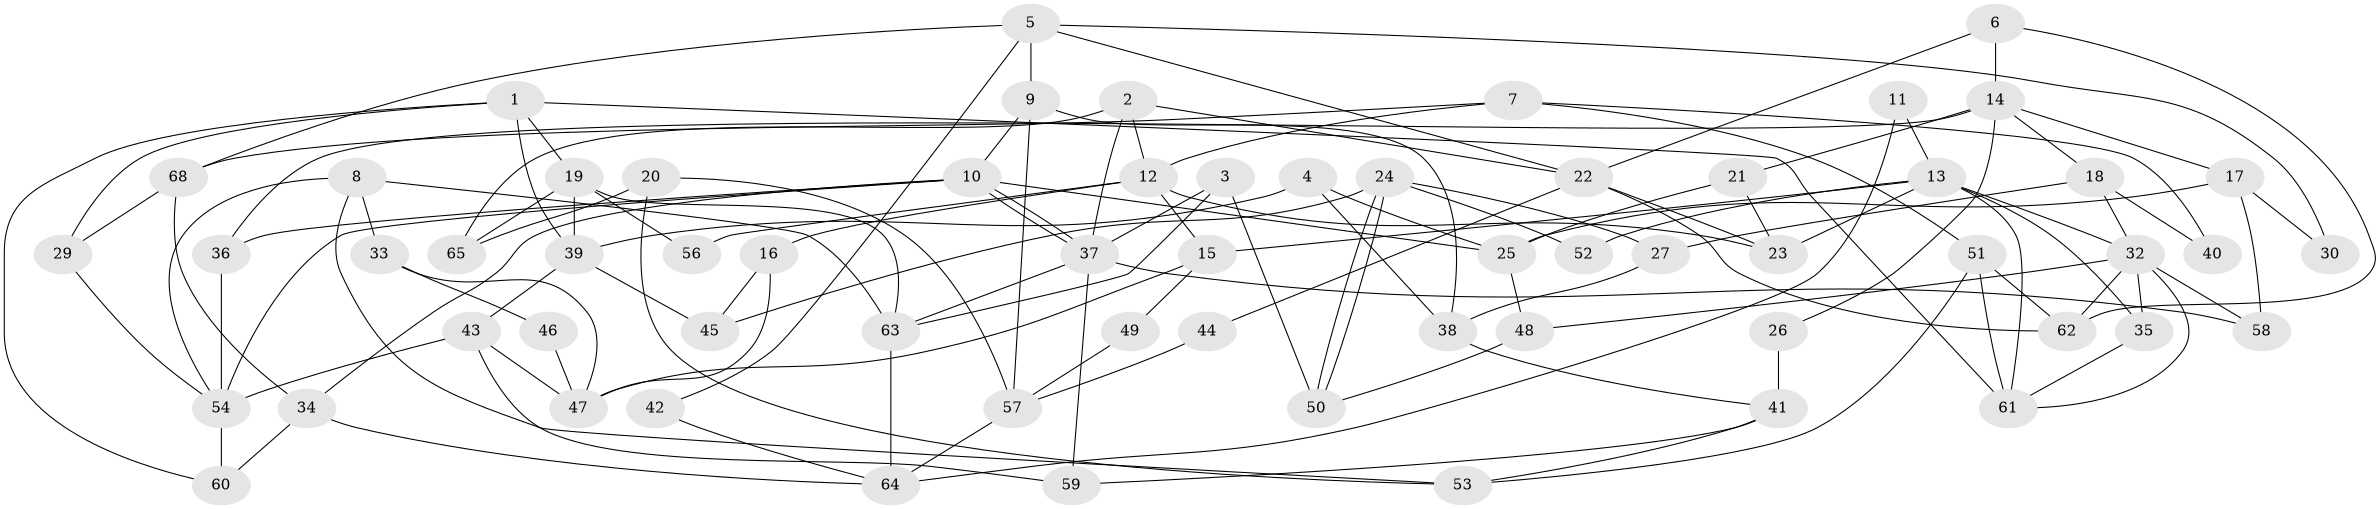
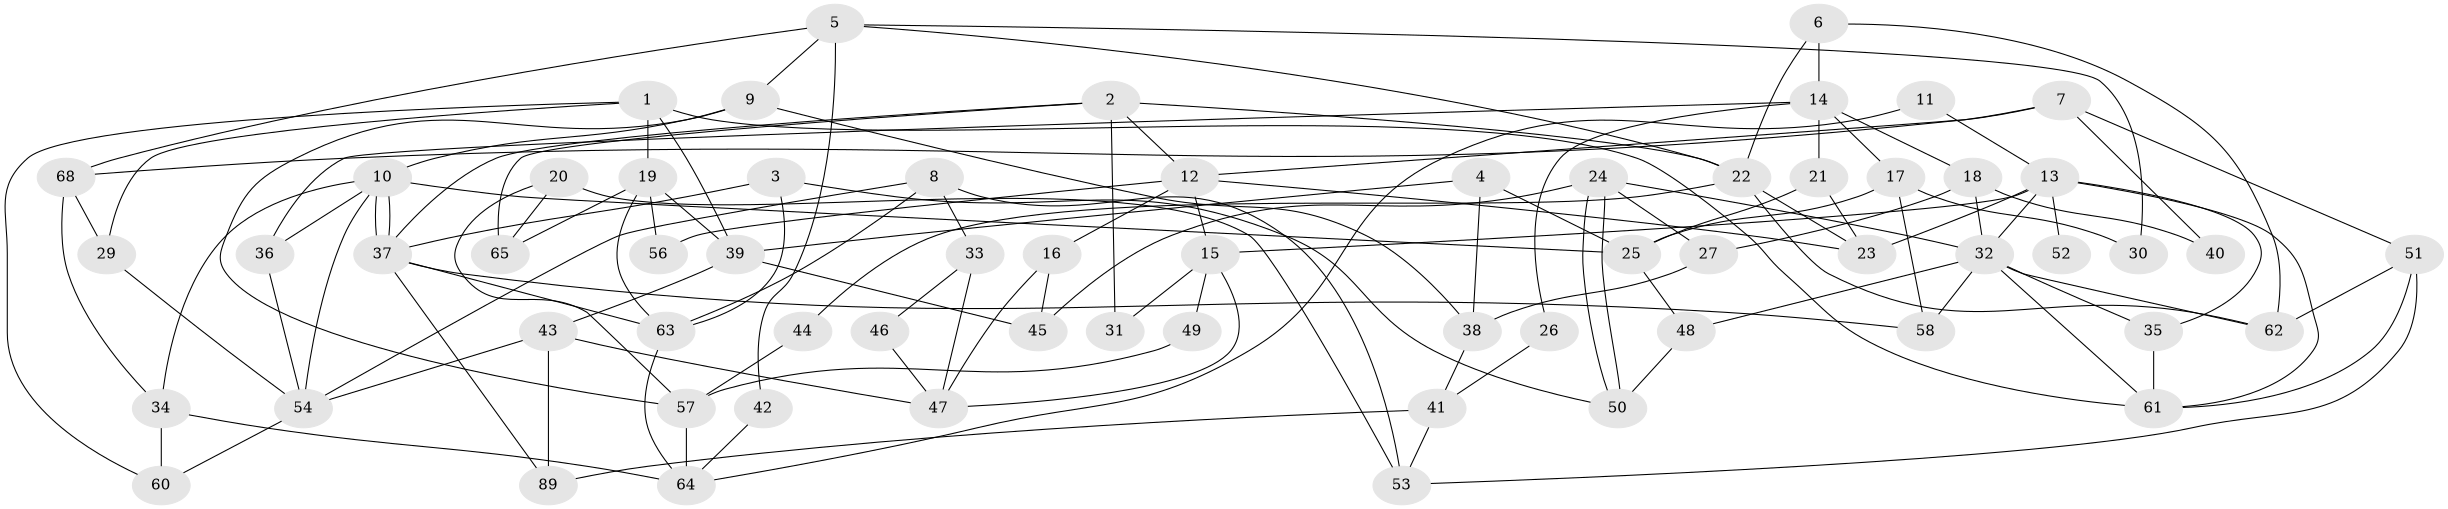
(1483, 211) -> (1734, 202)
none -> (1115, 332)
(1072, 486) -> (548, 486)
